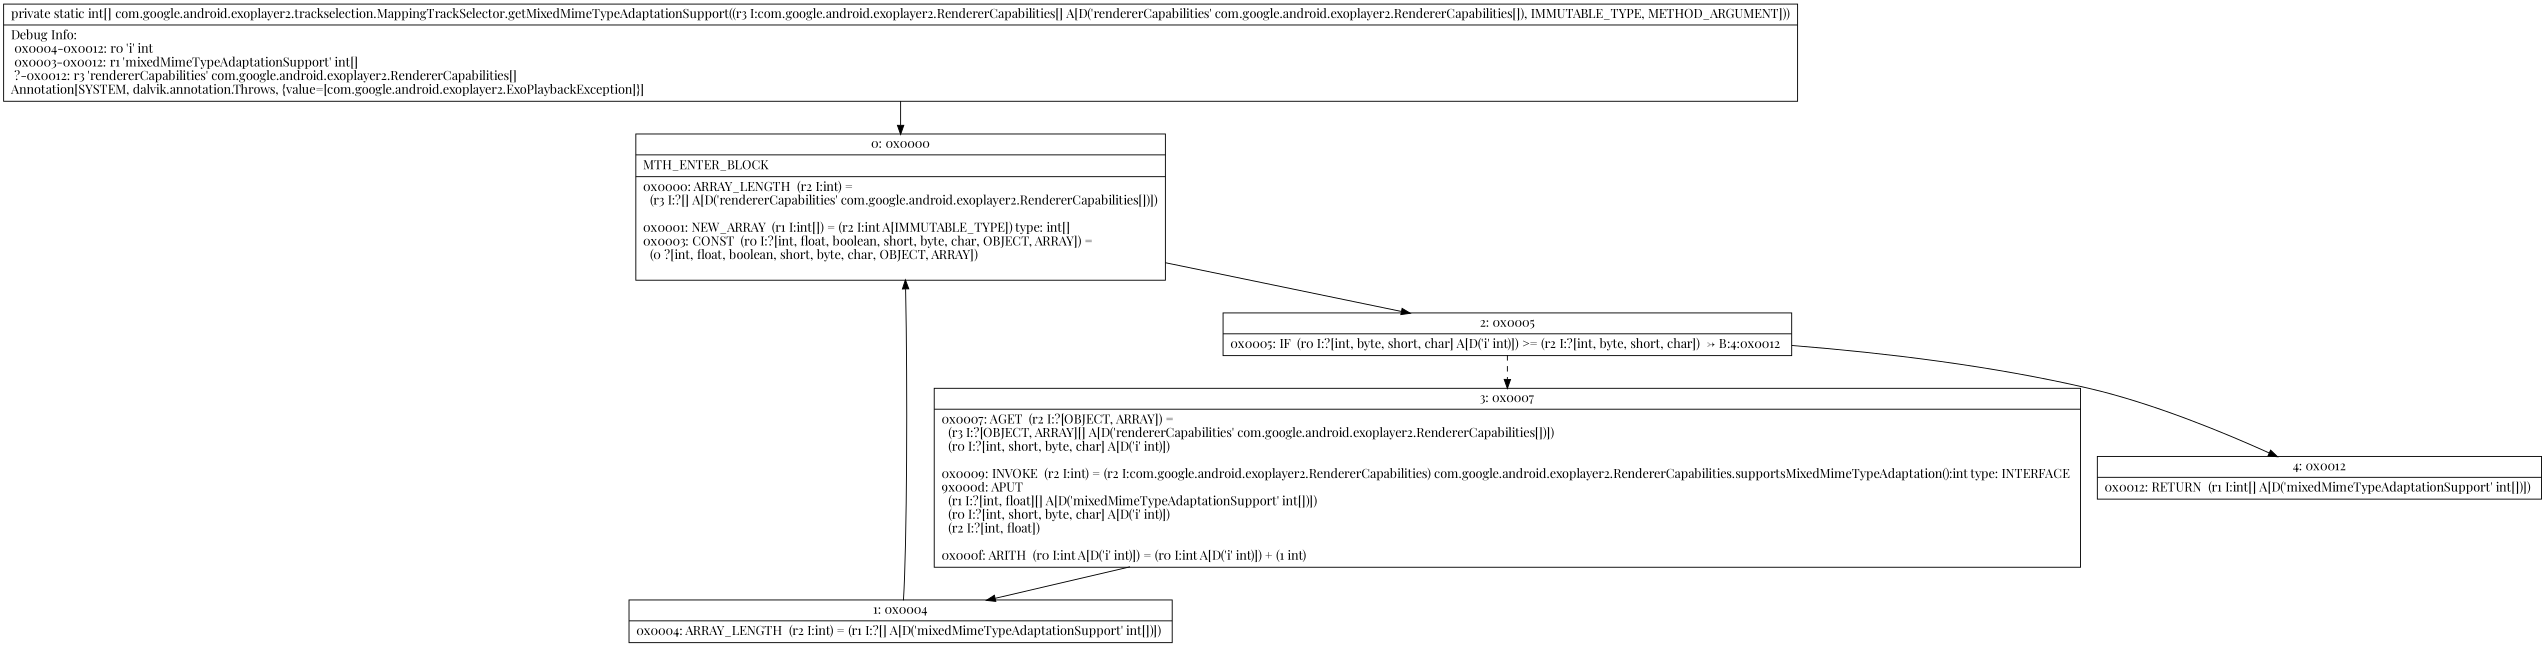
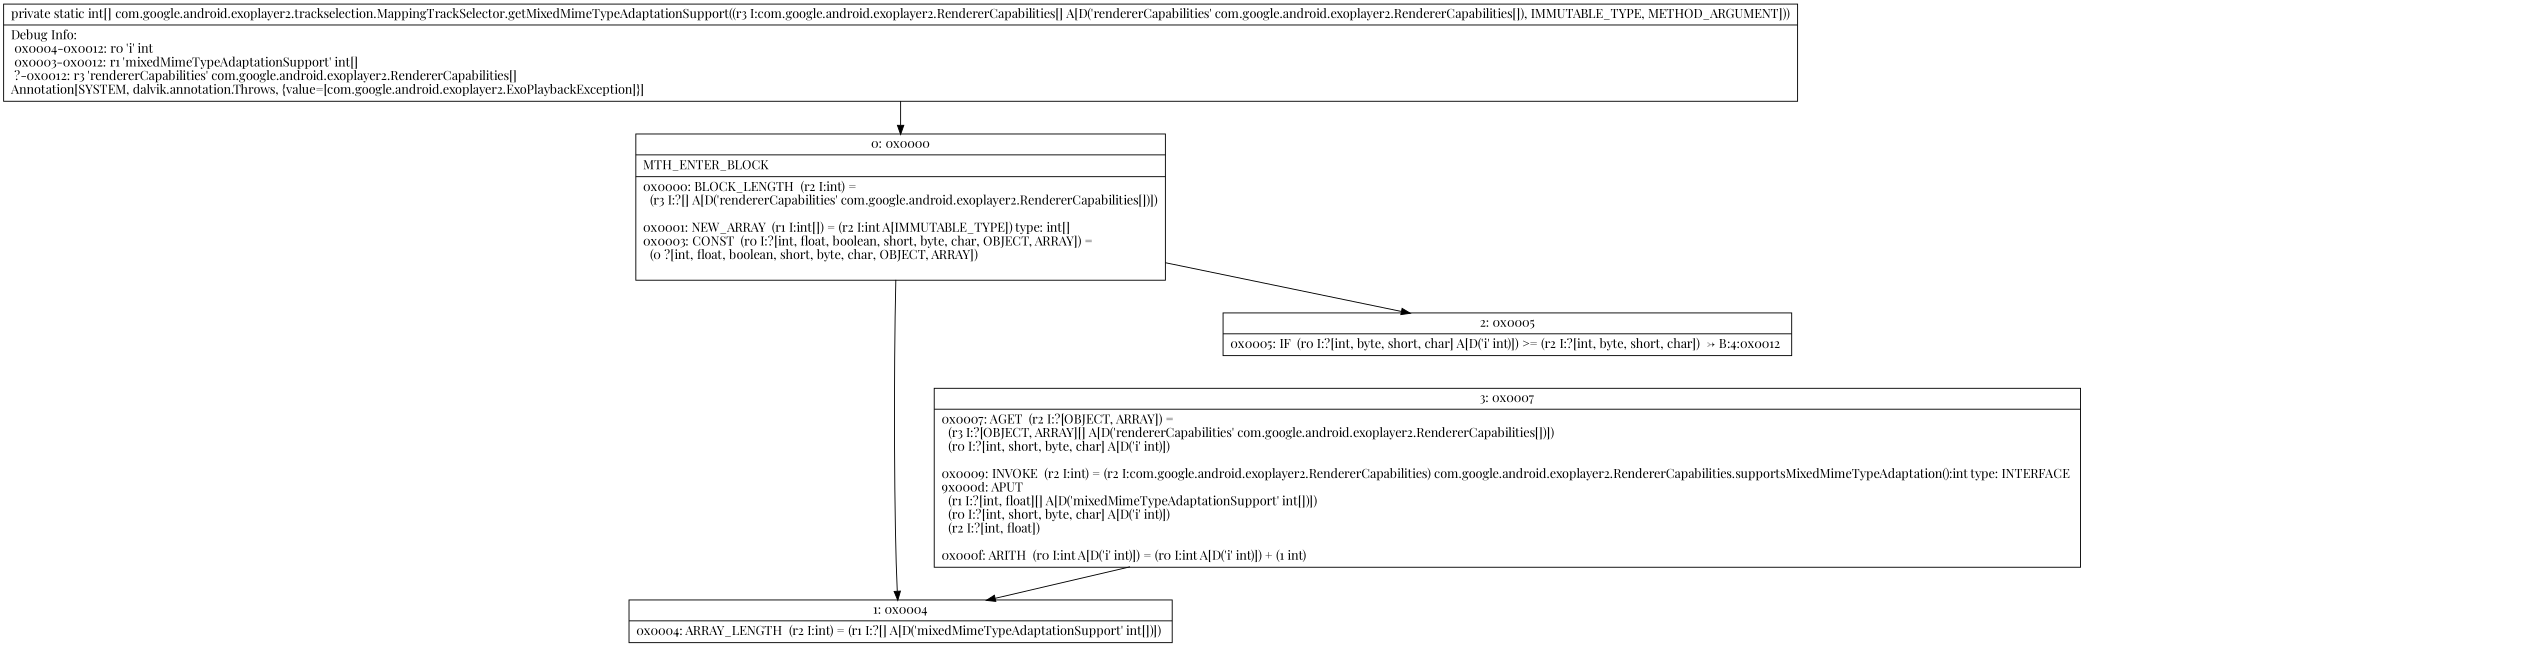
(750, 187) -> (752, 187)
(1507, 367) -> none
(907, 445) -> (895, 436)
(2319, 478) -> none
